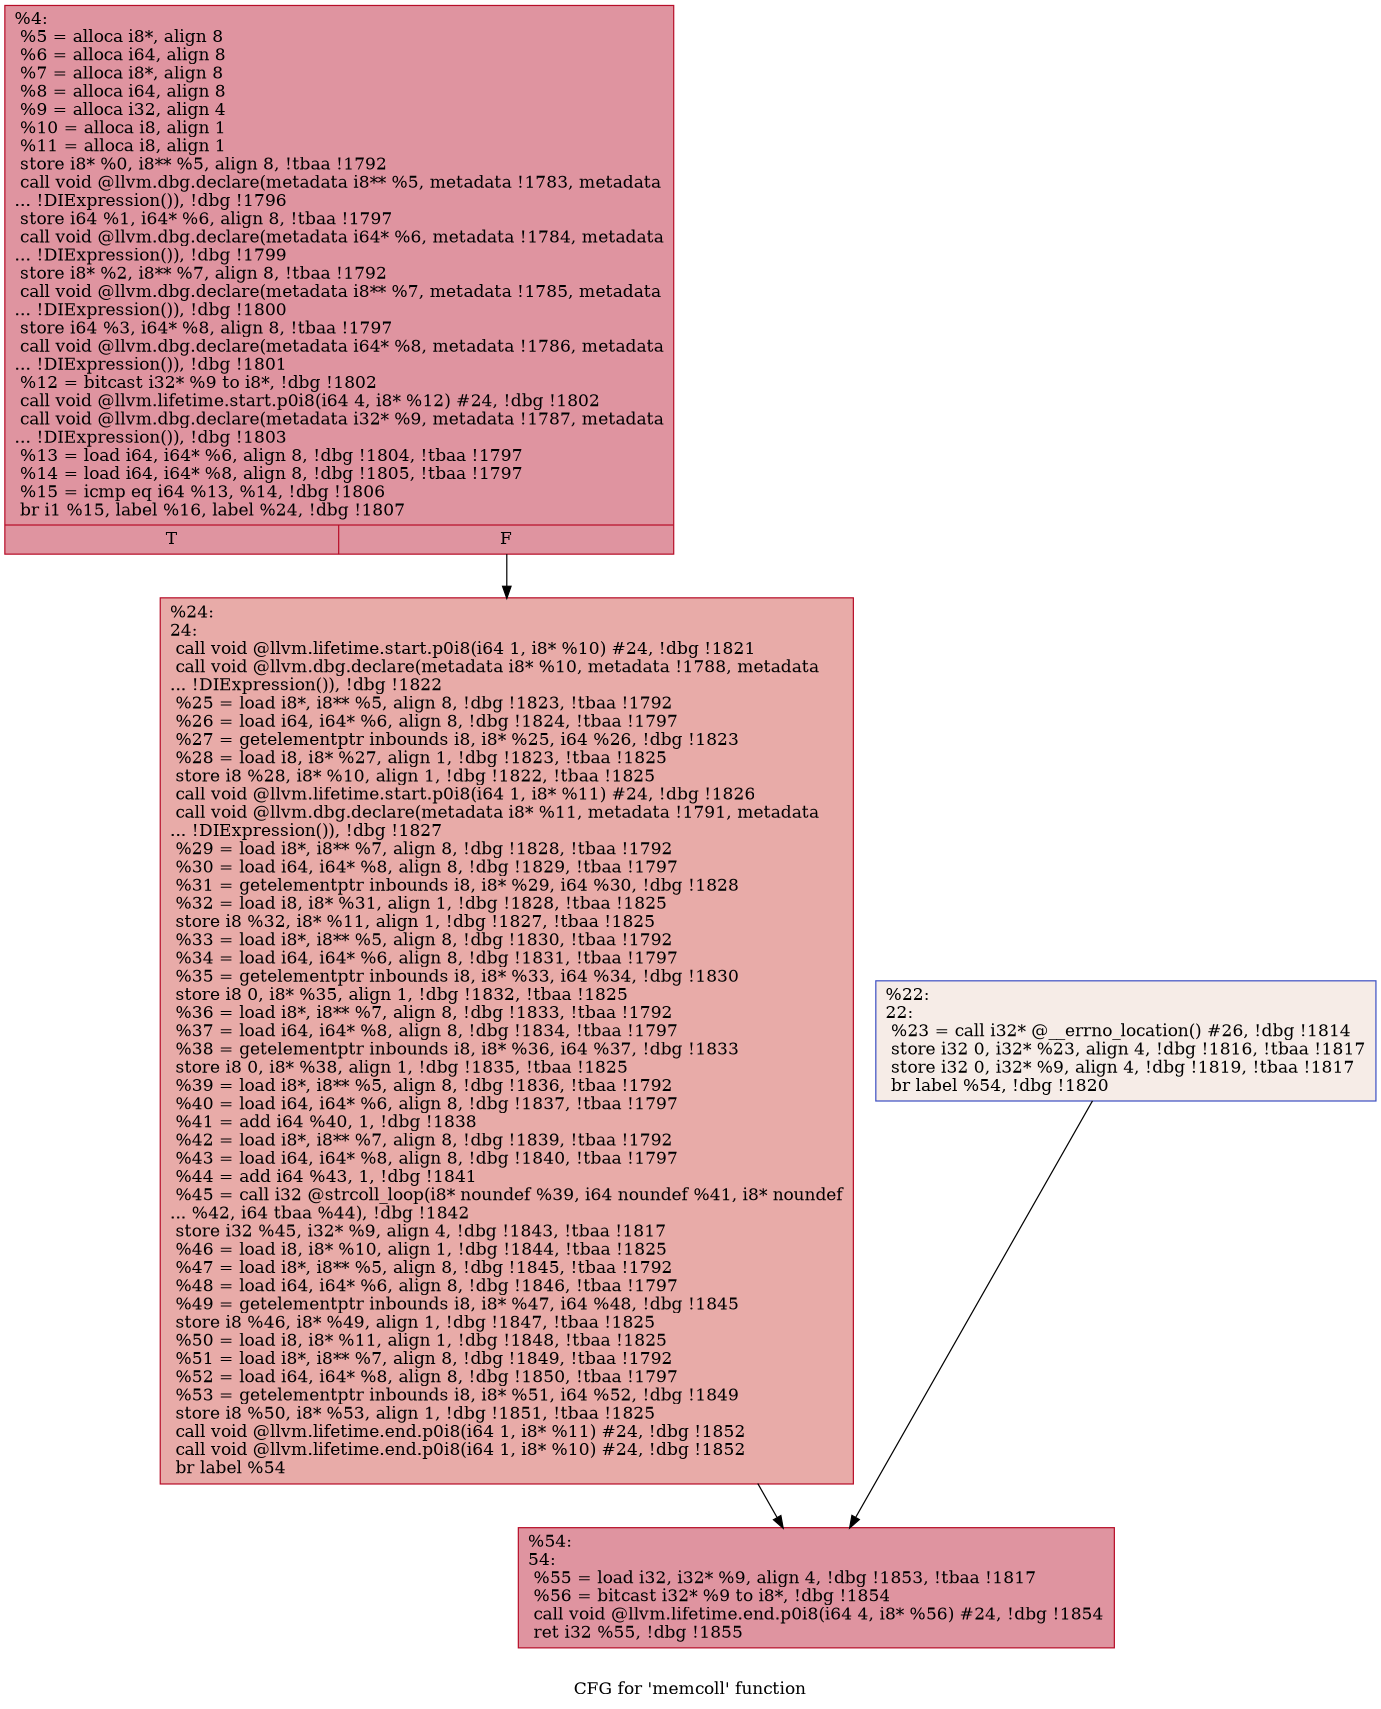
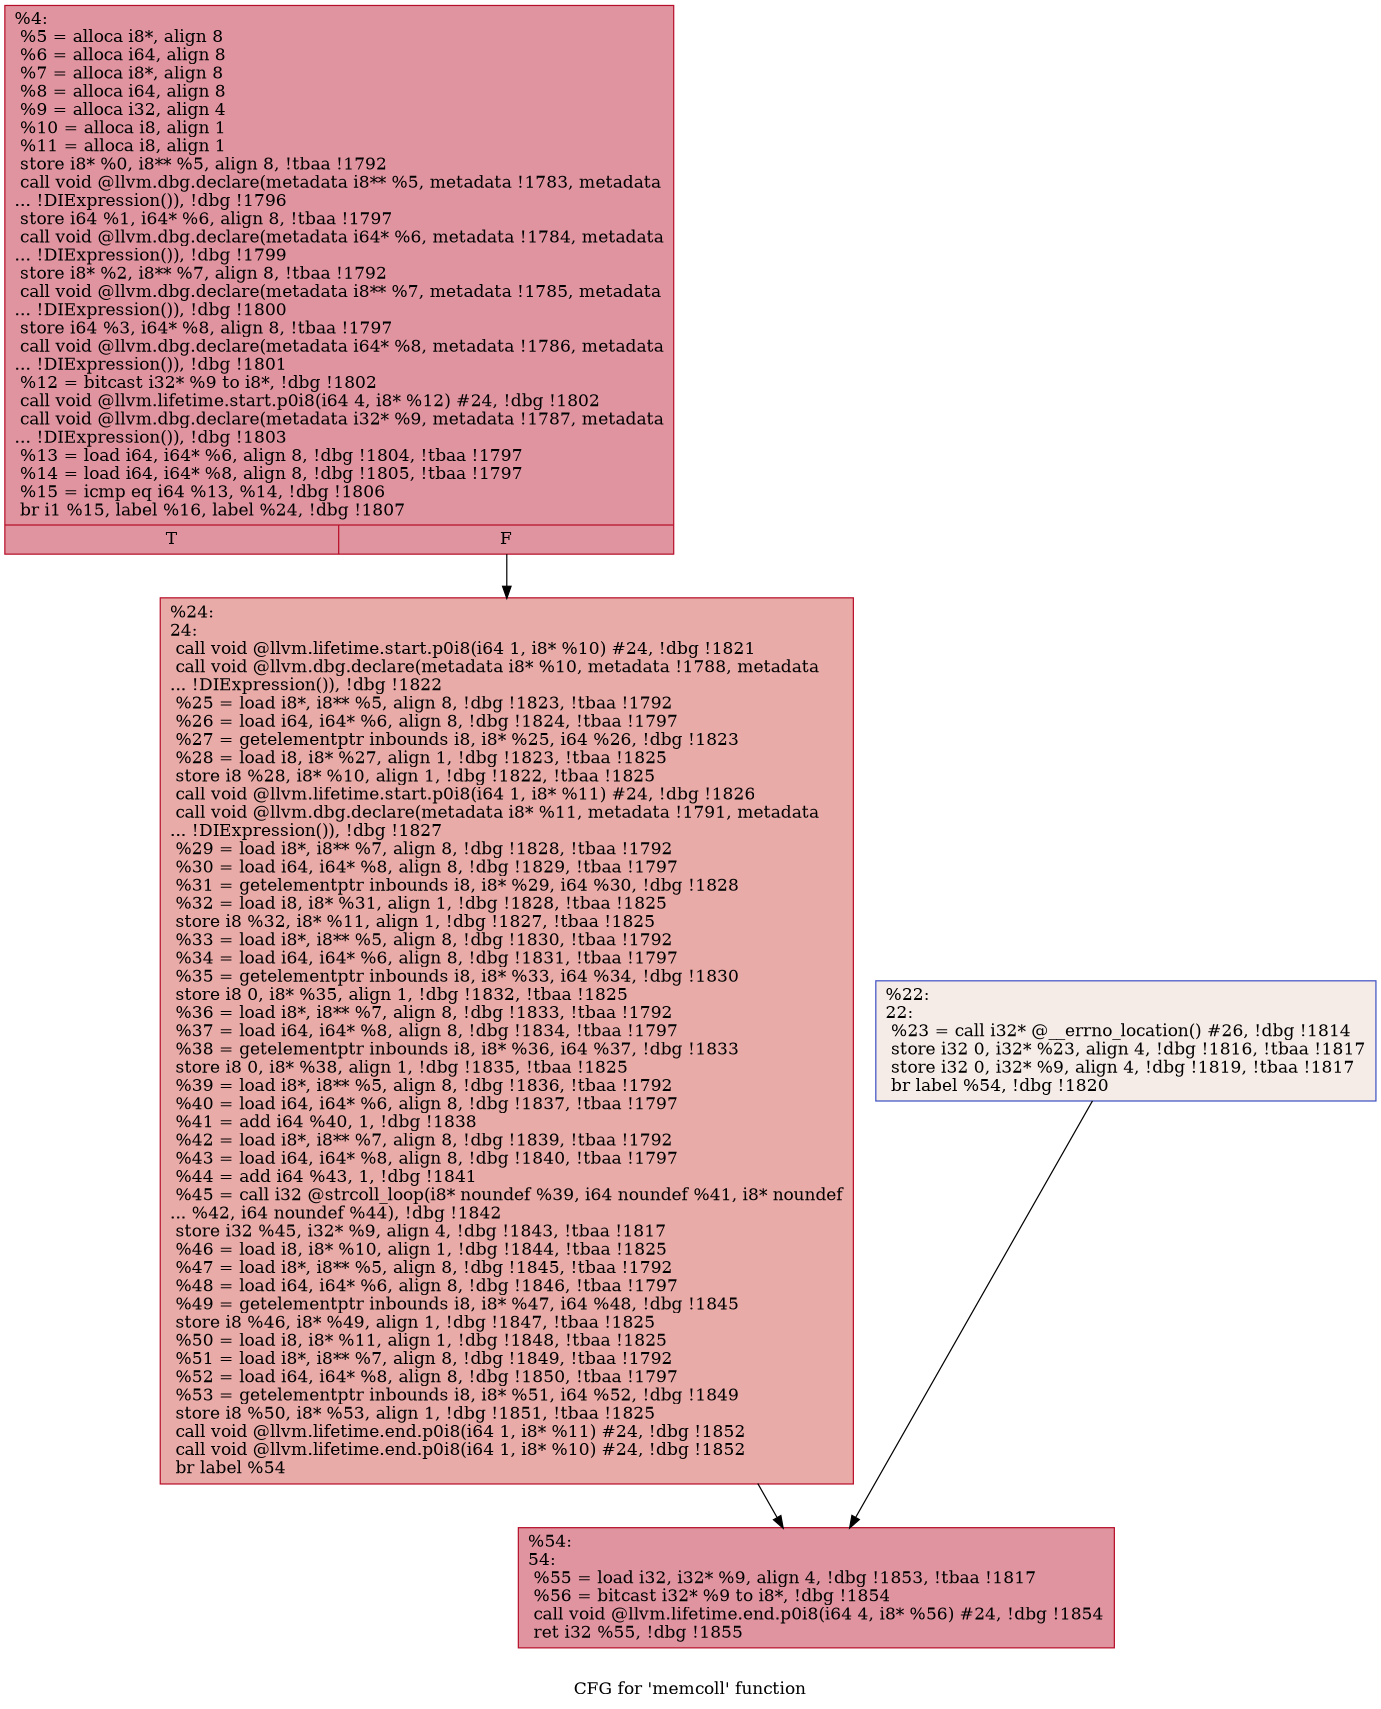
(320, 1213) -> (336, 1213)
